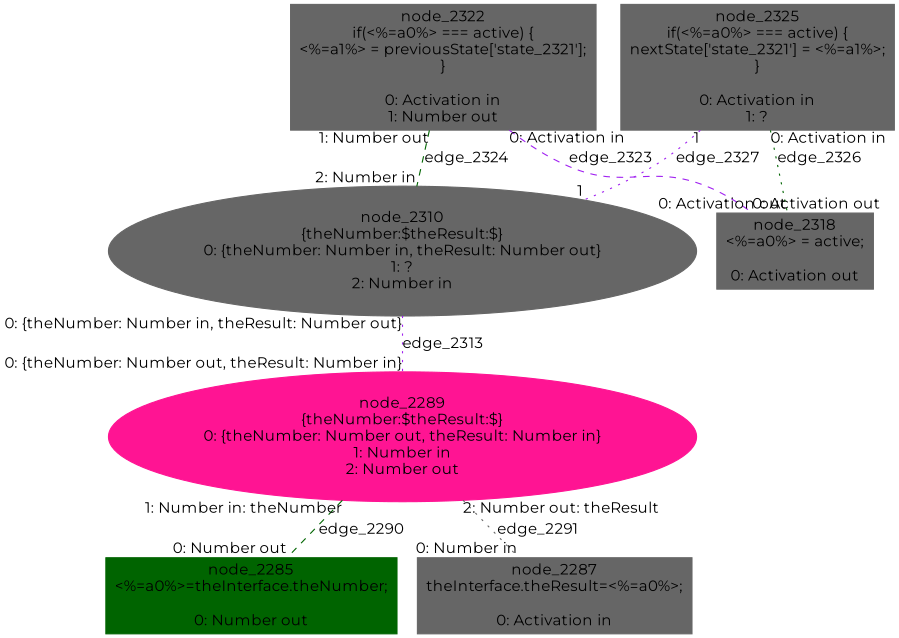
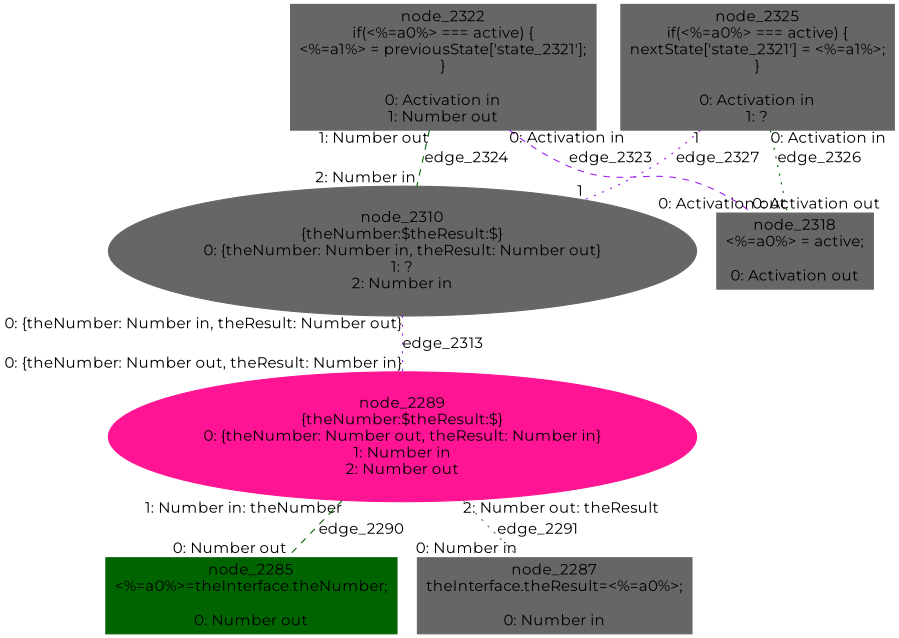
(555, 596) -> (555, 596)
